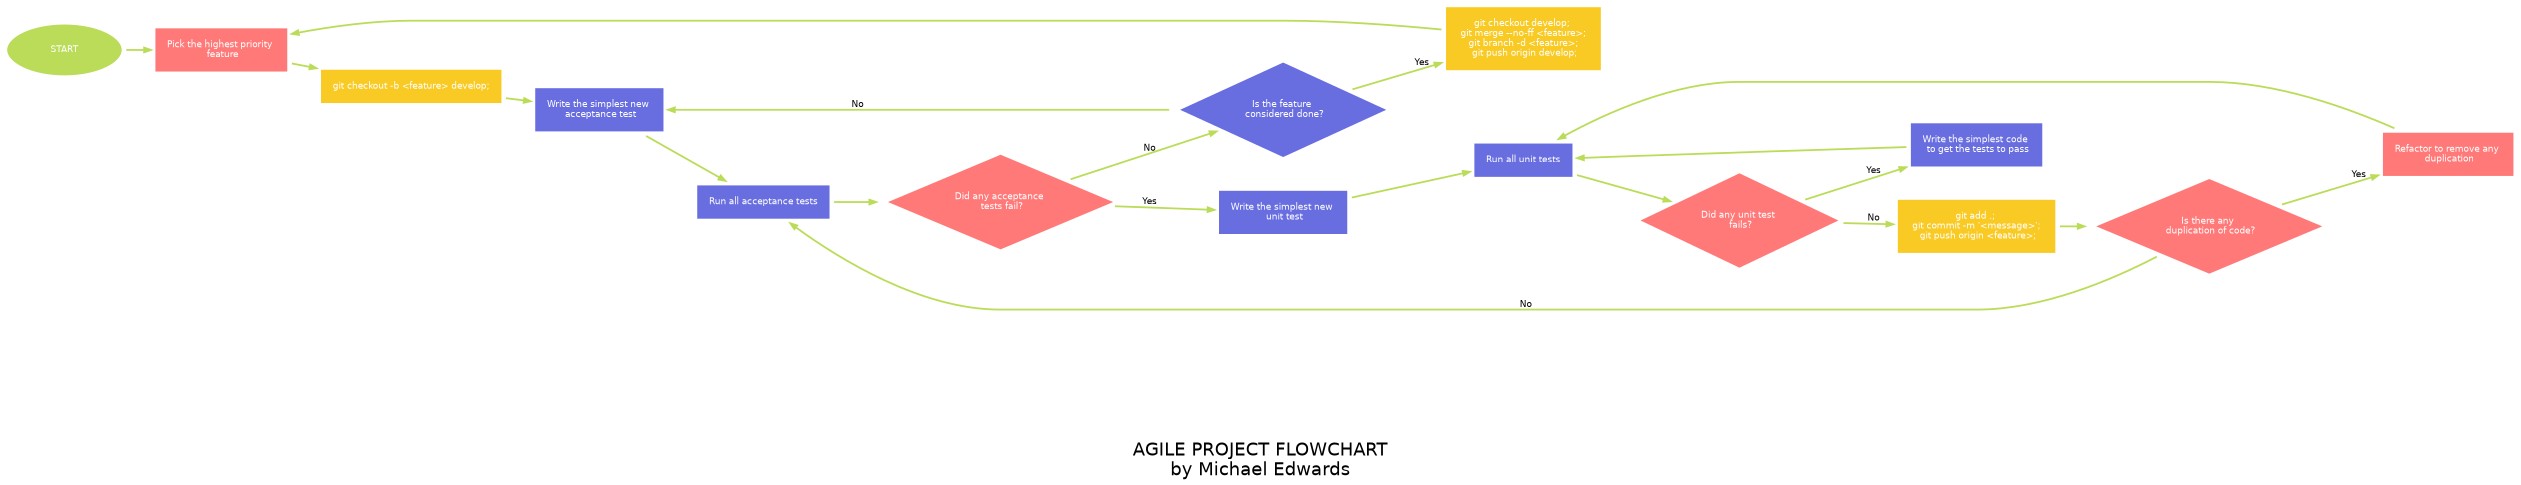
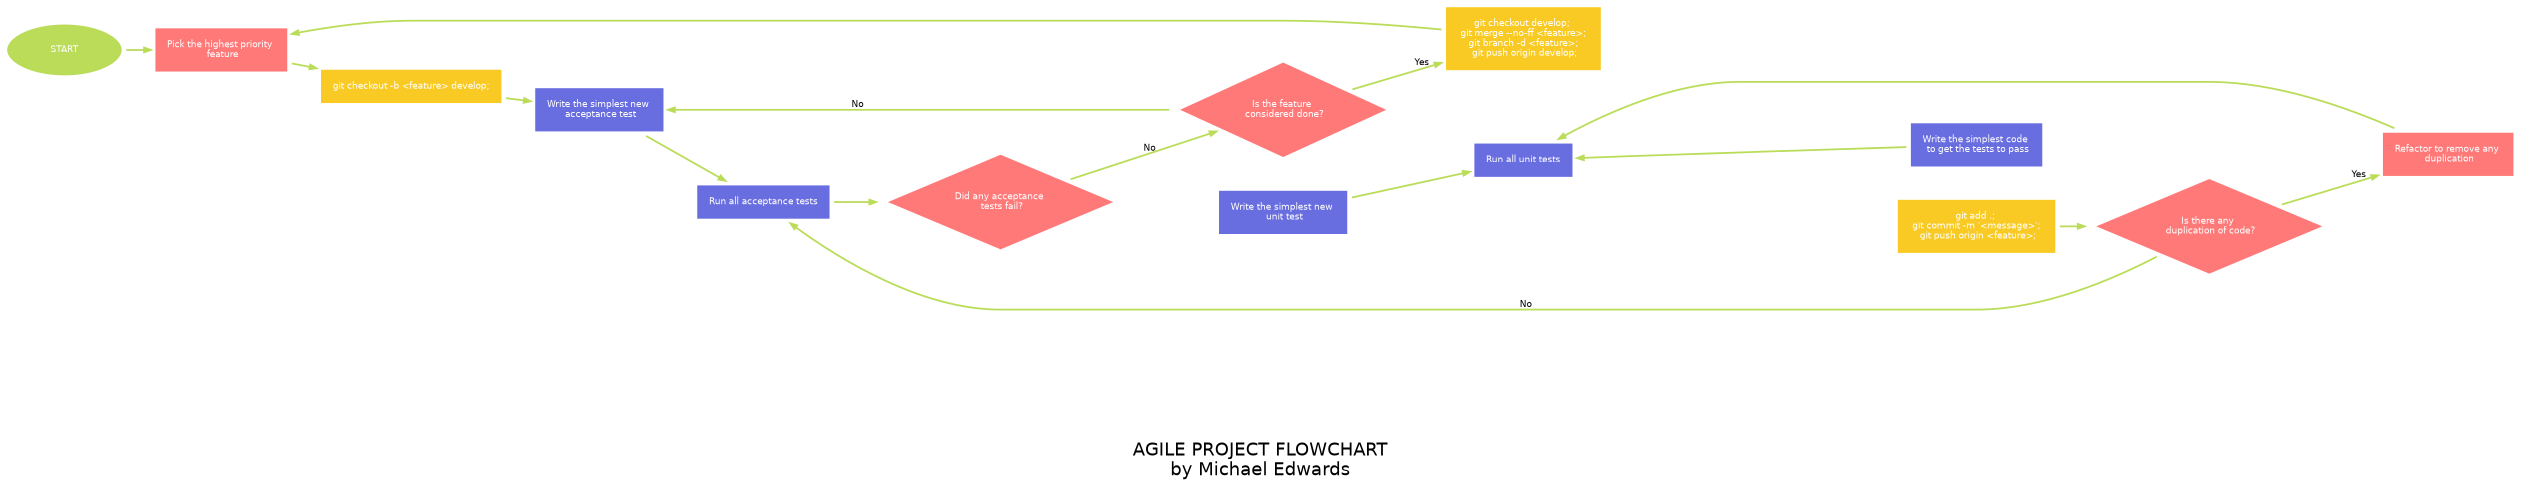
(1283, 110) -> (1283, 110)
(1161, 208) -> none
(1739, 220) -> none
